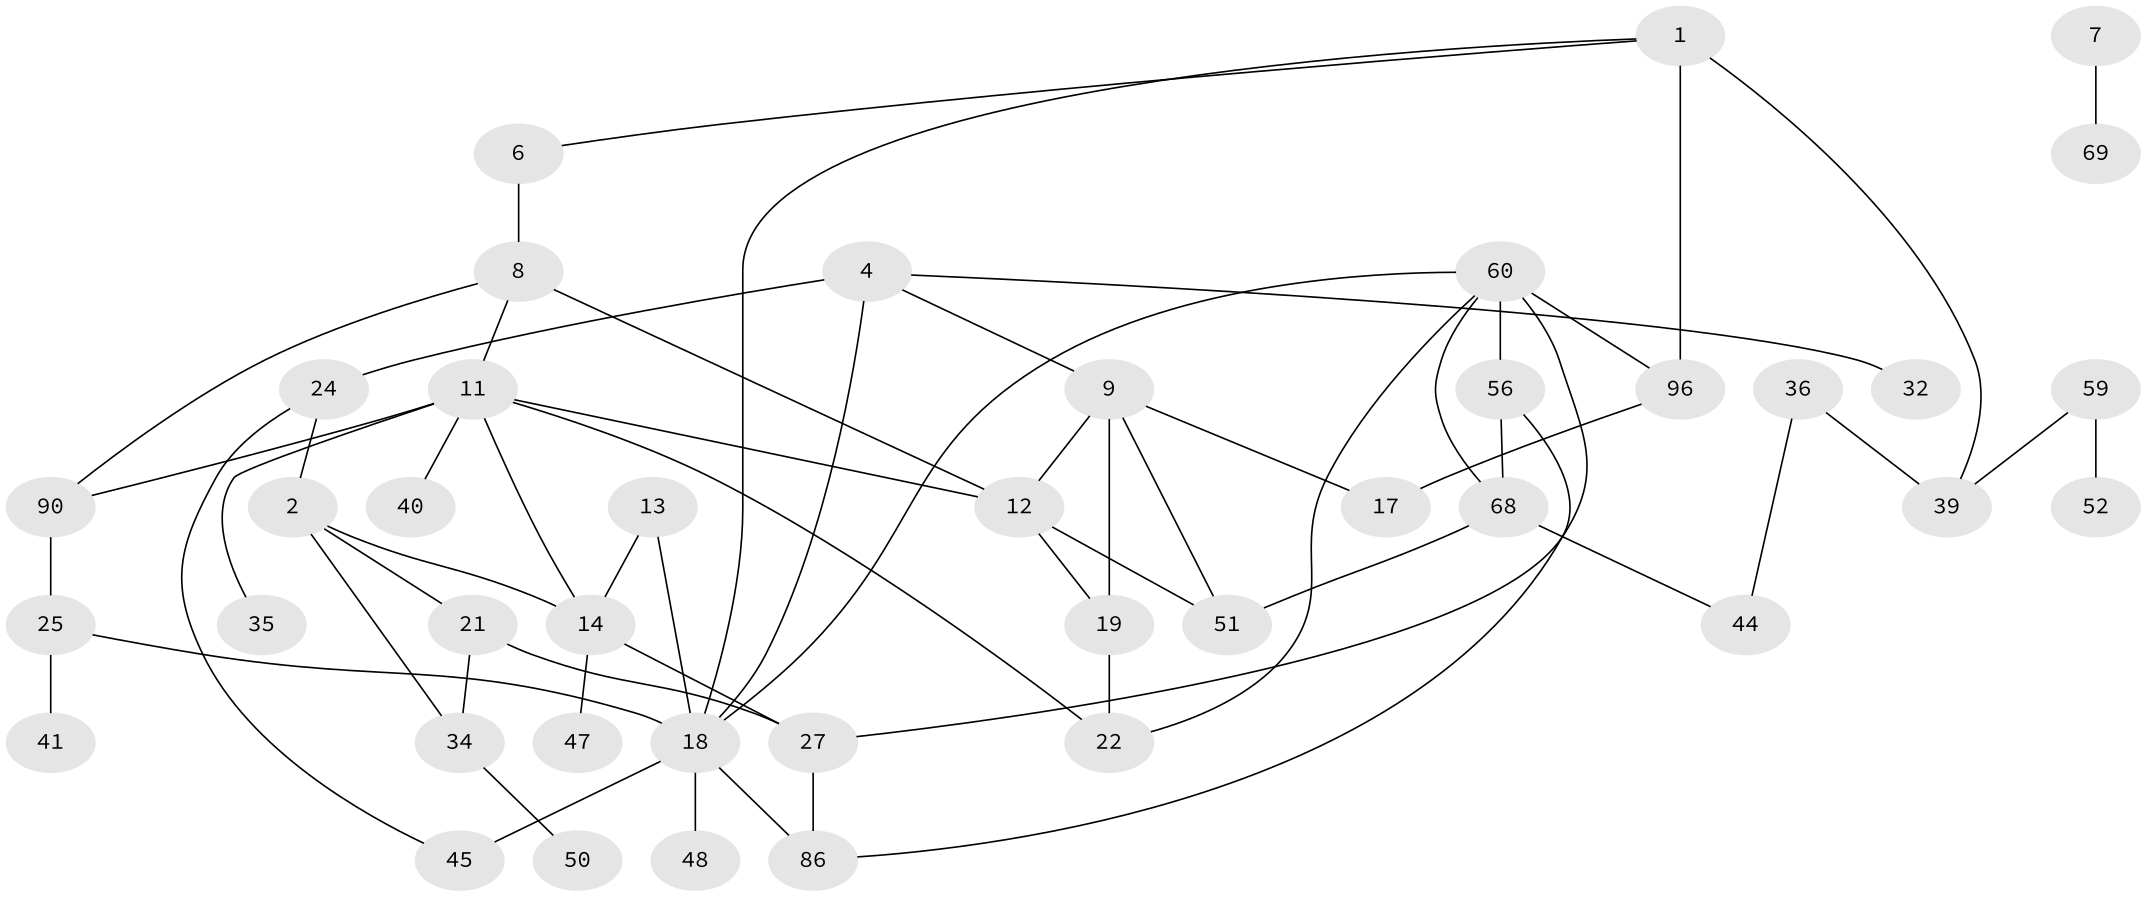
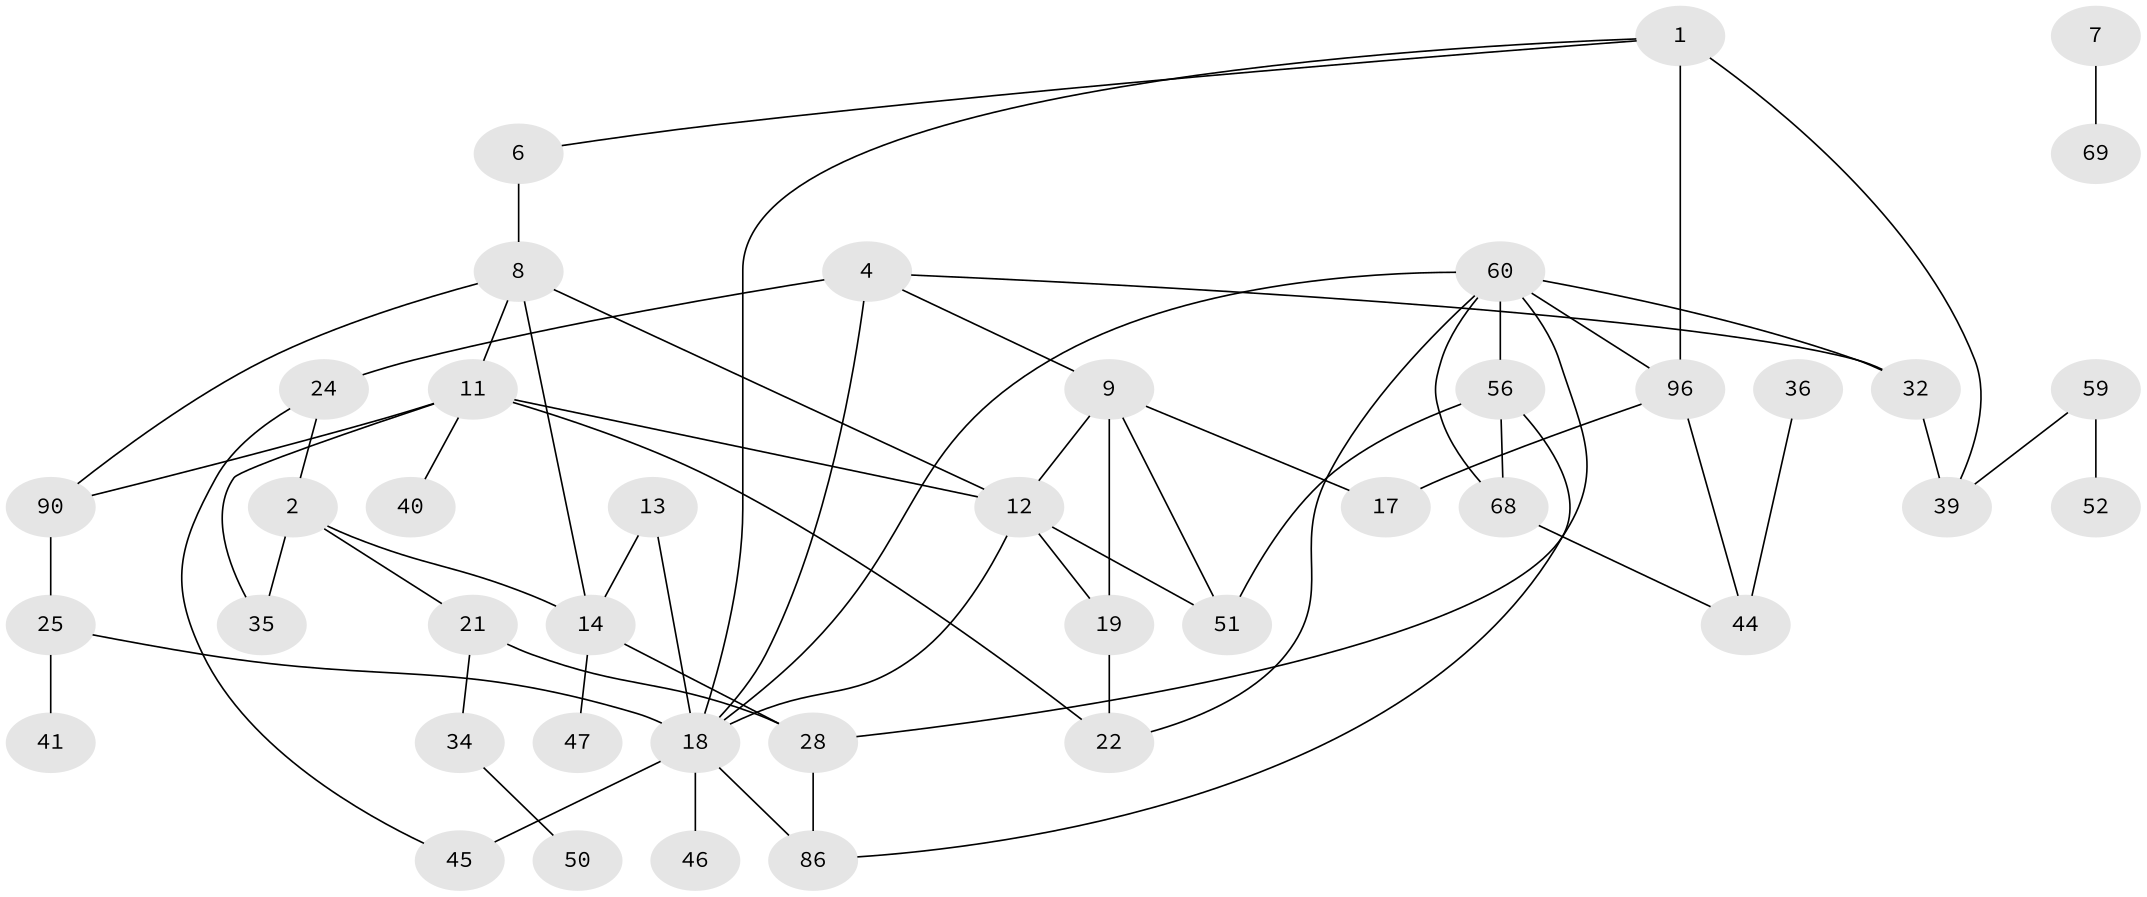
none -> (1715, 318)
(1873, 448) -> (1931, 448)
none -> (1713, 507)
(526, 509) -> (555, 448)
(1367, 568) -> (1347, 462)
(376, 625) -> (277, 566)
none -> (896, 669)
(813, 743) -> (813, 743)
(695, 861) -> (695, 861)
